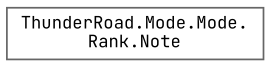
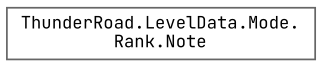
(135, 34) -> (161, 34)
